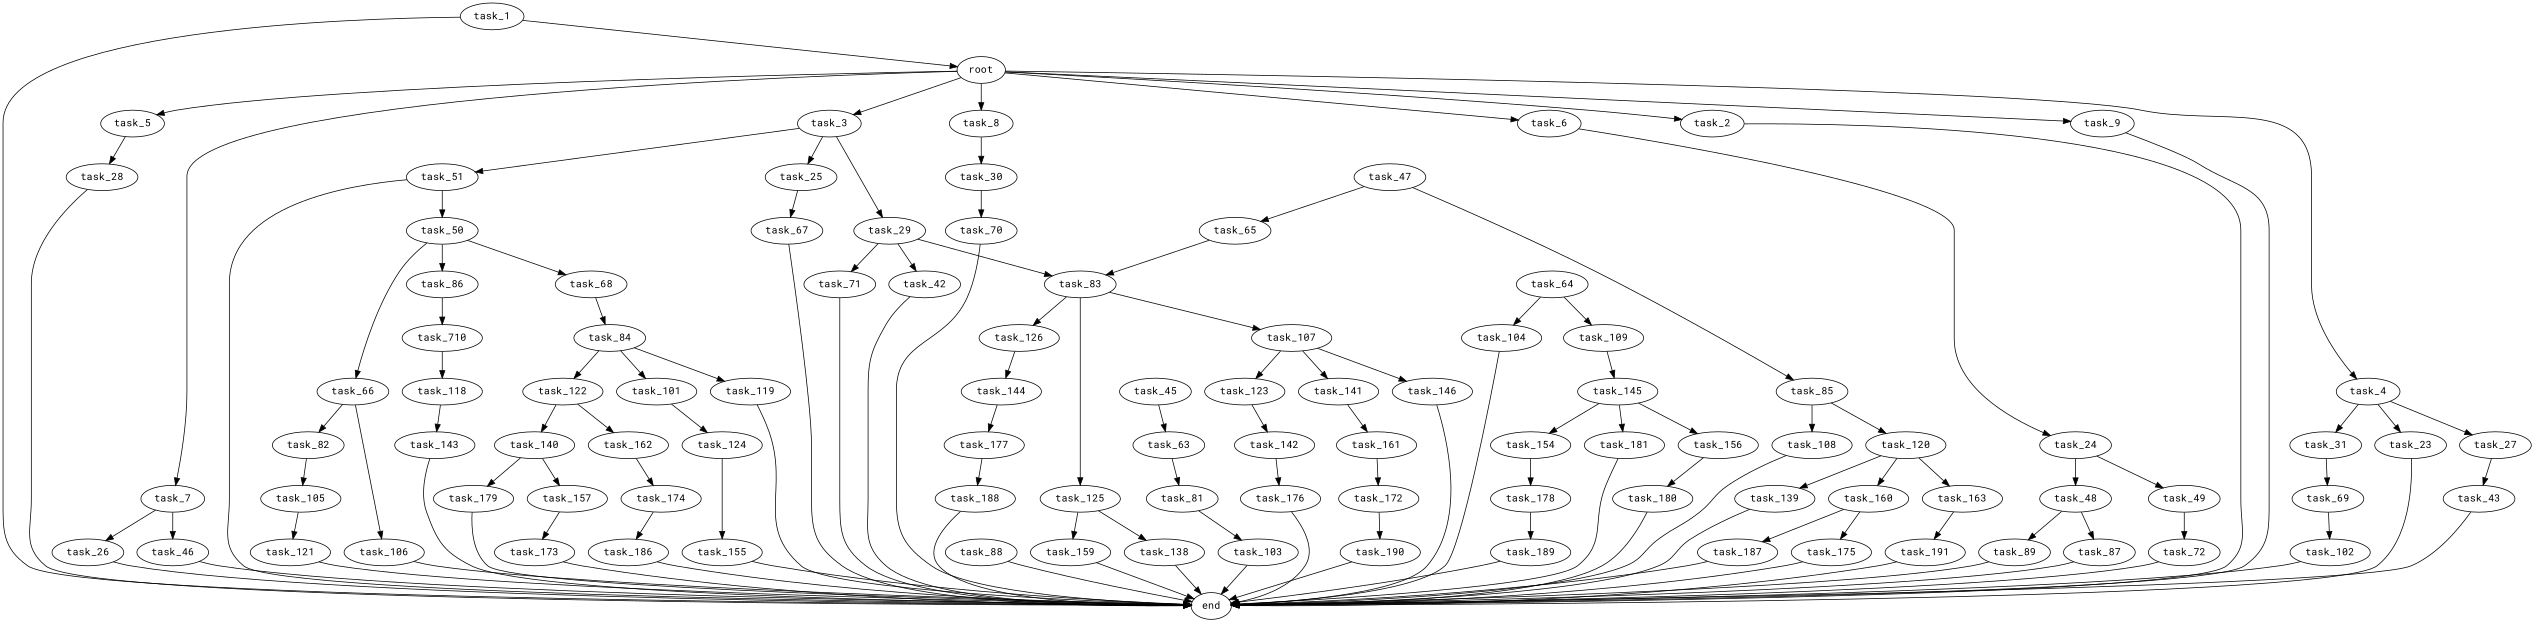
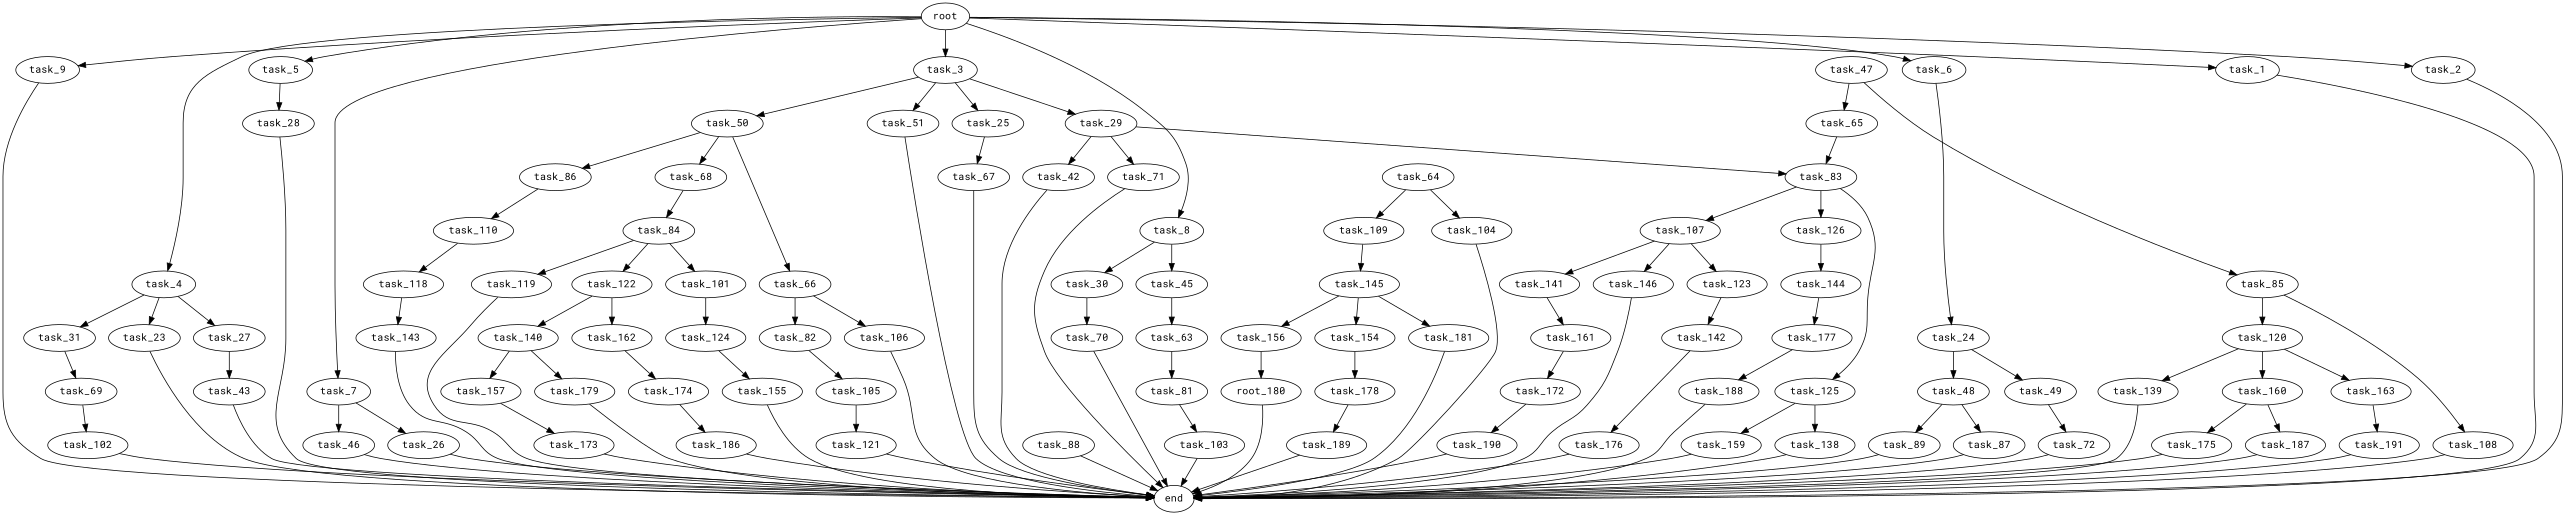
(736, 43) -> (1589, 41)
(442, 200) -> (841, 96)
none -> (1172, 254)
(442, 338) -> (473, 231)
(1653, 499) -> (1261, 392)
